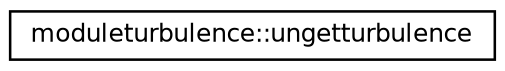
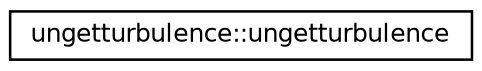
(252, 36) -> (241, 36)
